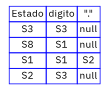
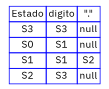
(28, 45) -> (28, 45)
